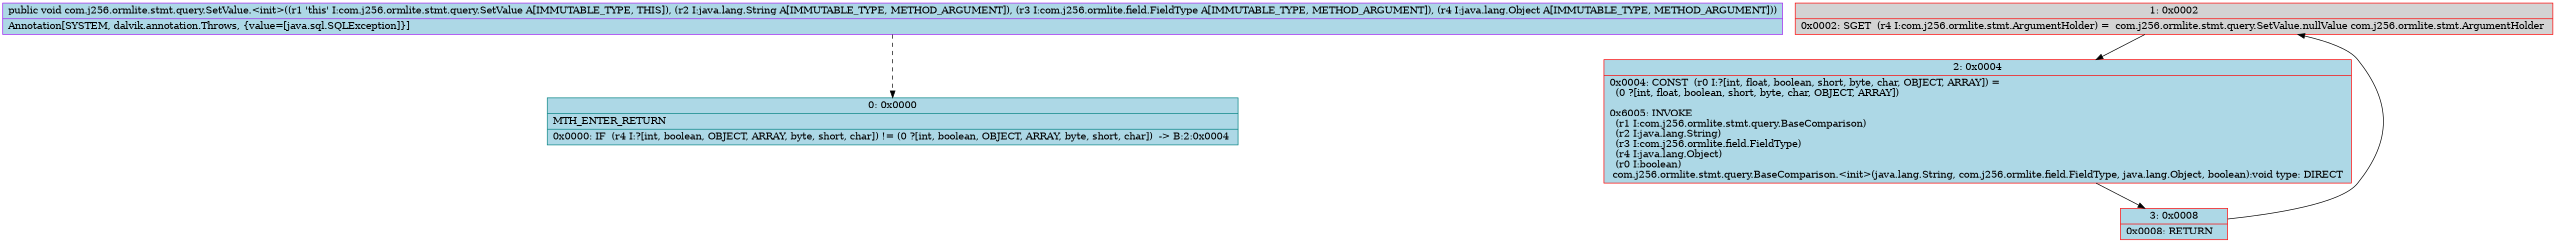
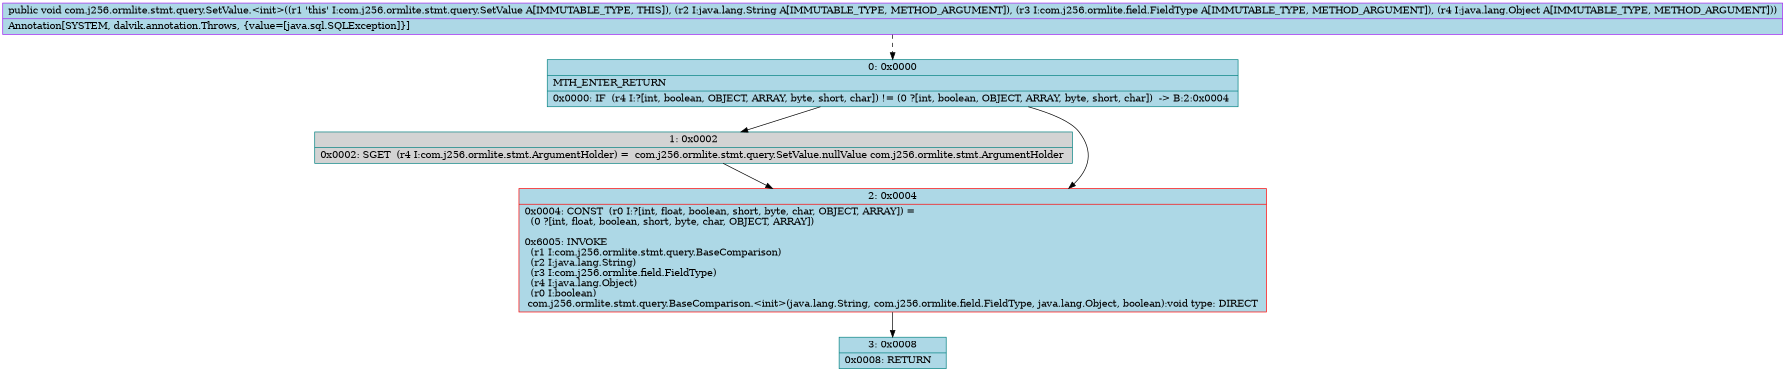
(2174, 19) -> (694, 148)
none -> (1079, 132)
(2373, 159) -> (784, 118)
(2174, 224) -> (893, 353)
